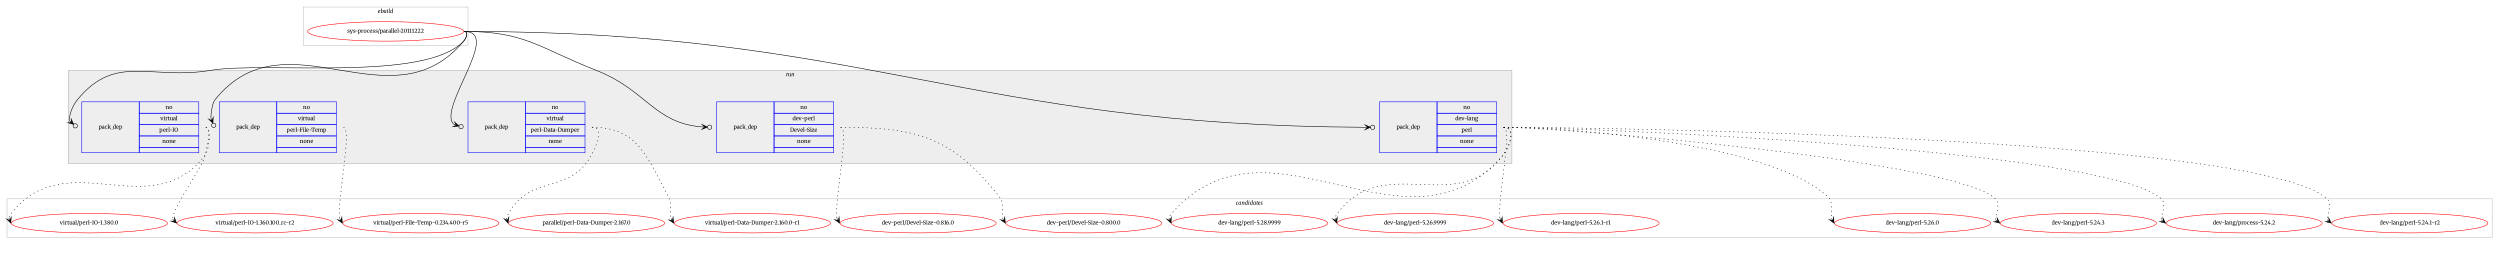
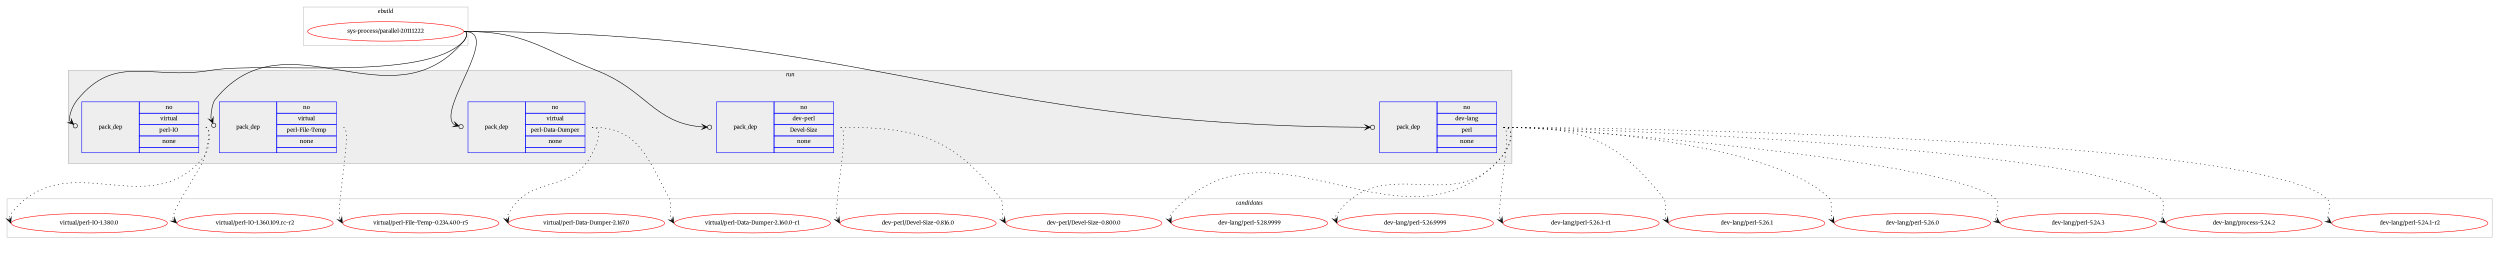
(255, 223) -> (255, 223)
(587, 223) -> (587, 223)
none -> (1747, 223)
